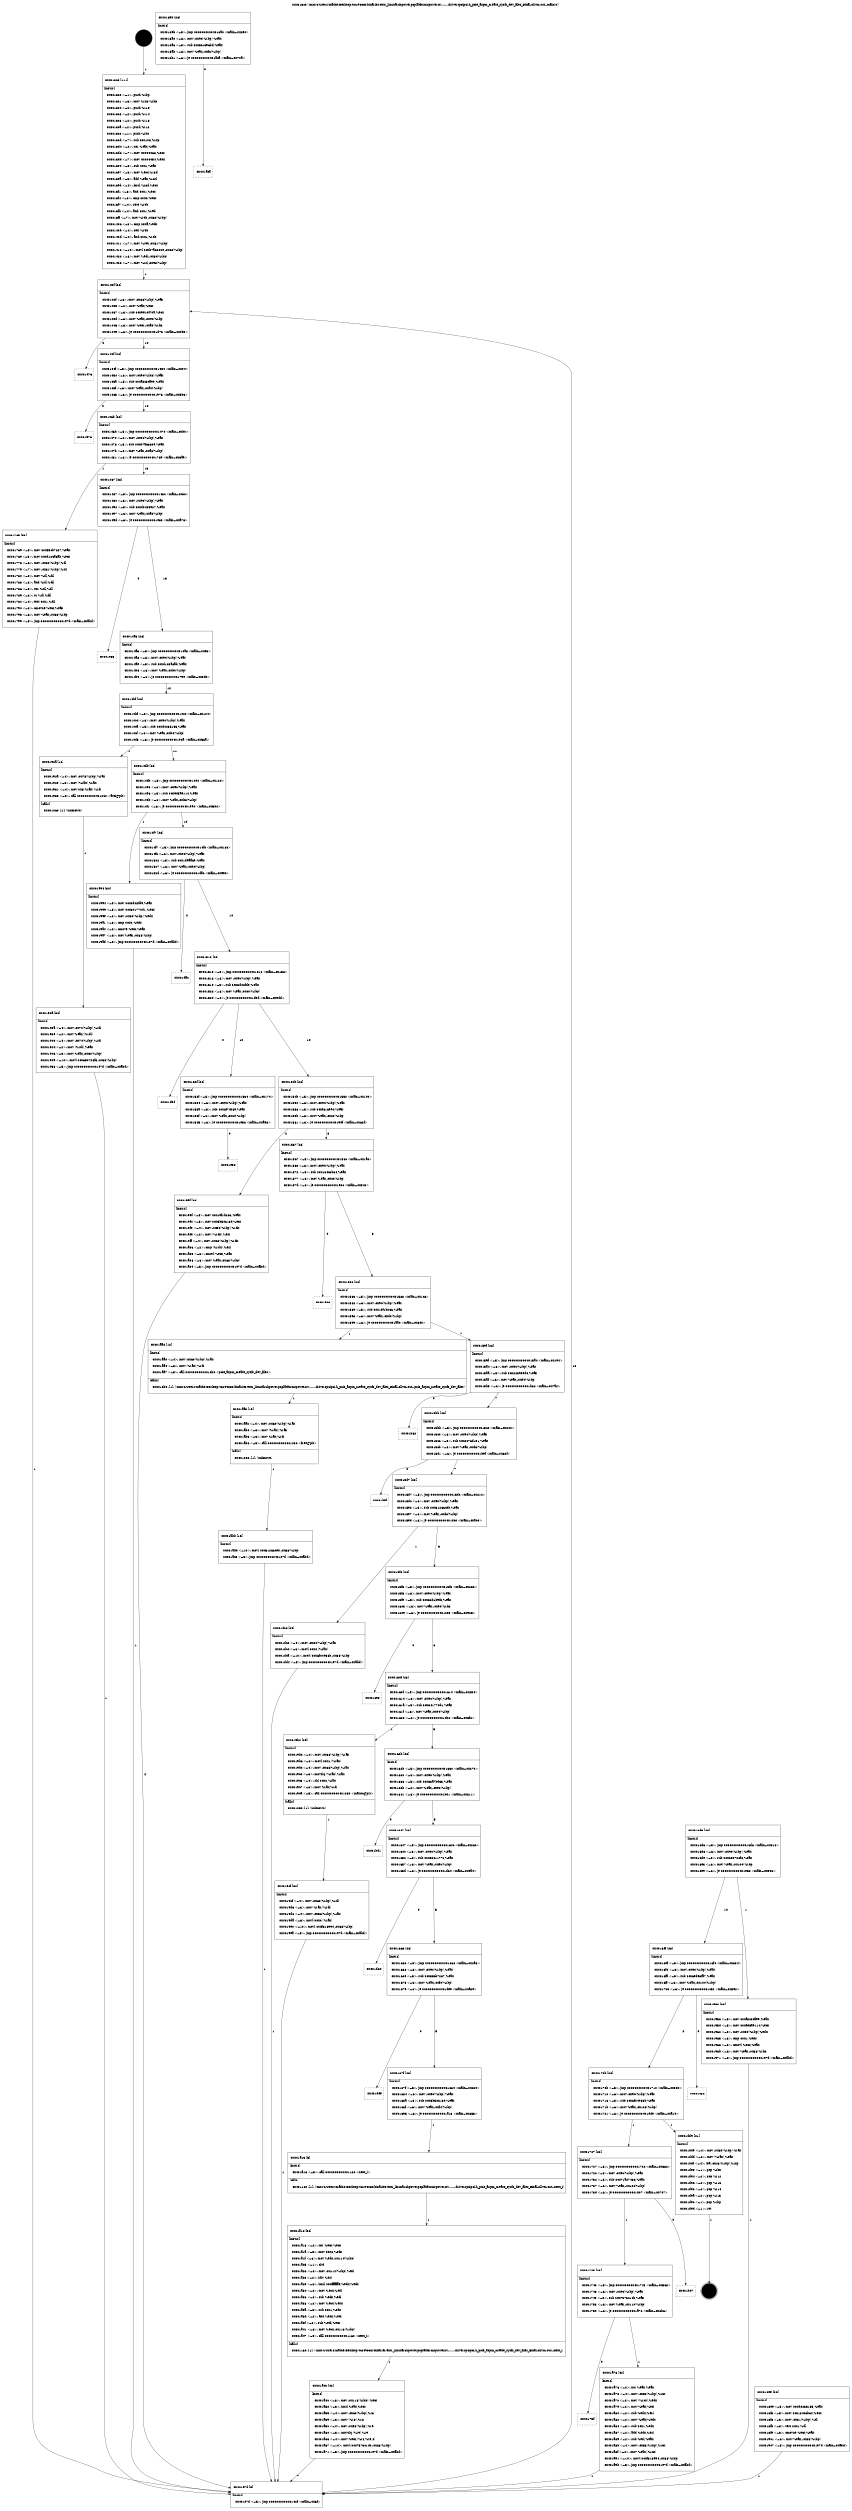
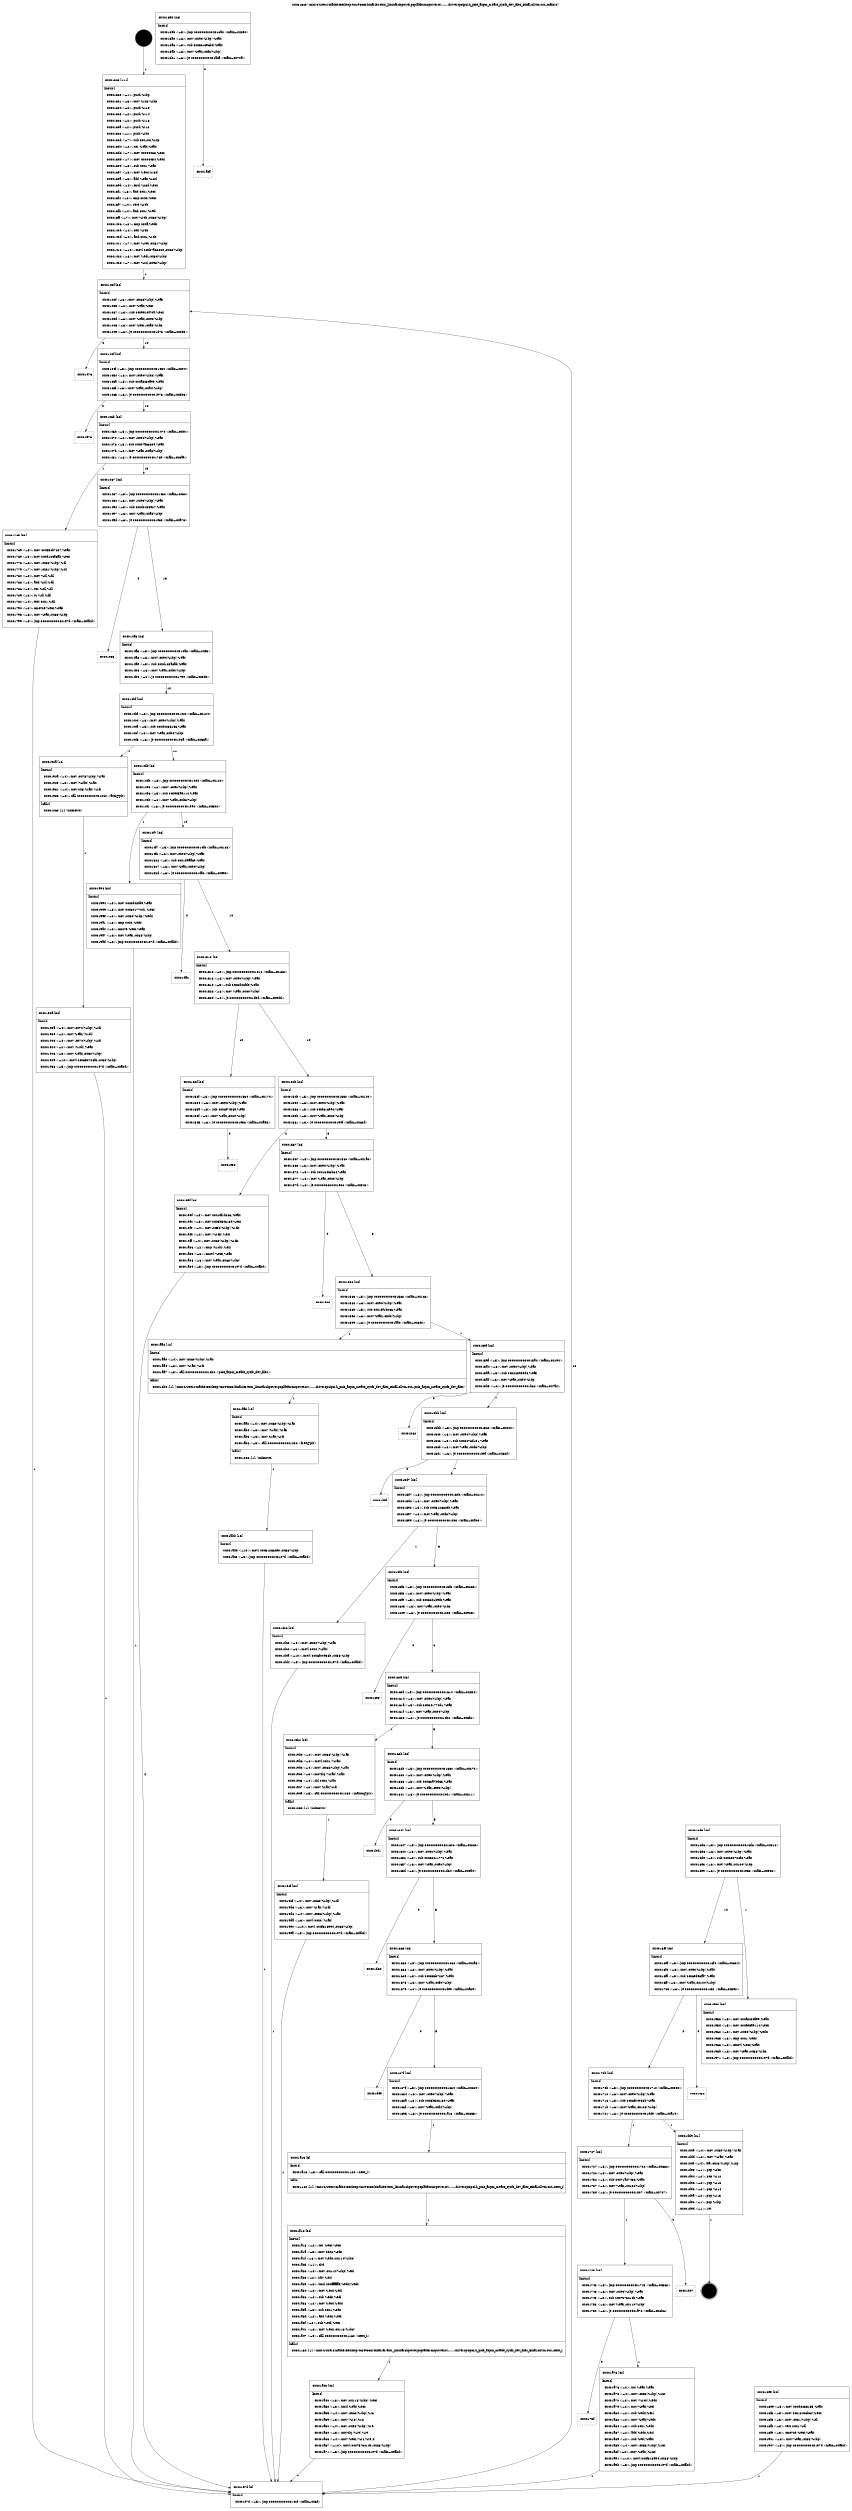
(168, 1102) -> none
(724, 2458) -> none
